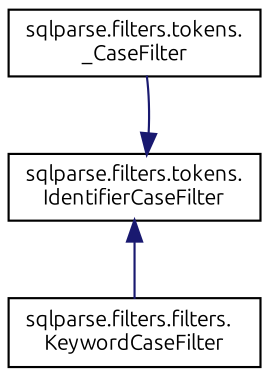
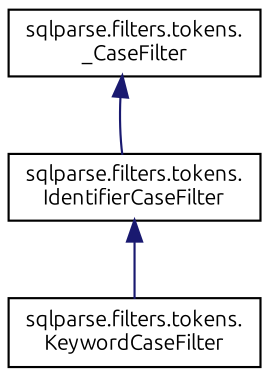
(149, 104) -> (120, 126)
(135, 333) -> (135, 333)
